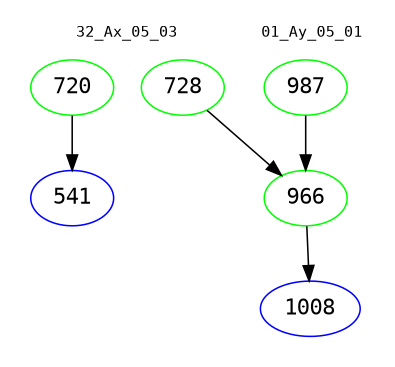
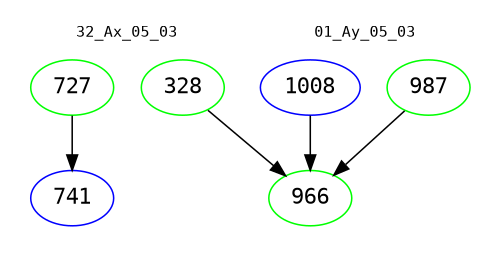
(313, 33) -> (366, 33)
(72, 88) -> (72, 88)
(183, 88) -> (183, 88)
(72, 198) -> (72, 198)
(308, 246) -> (310, 135)
